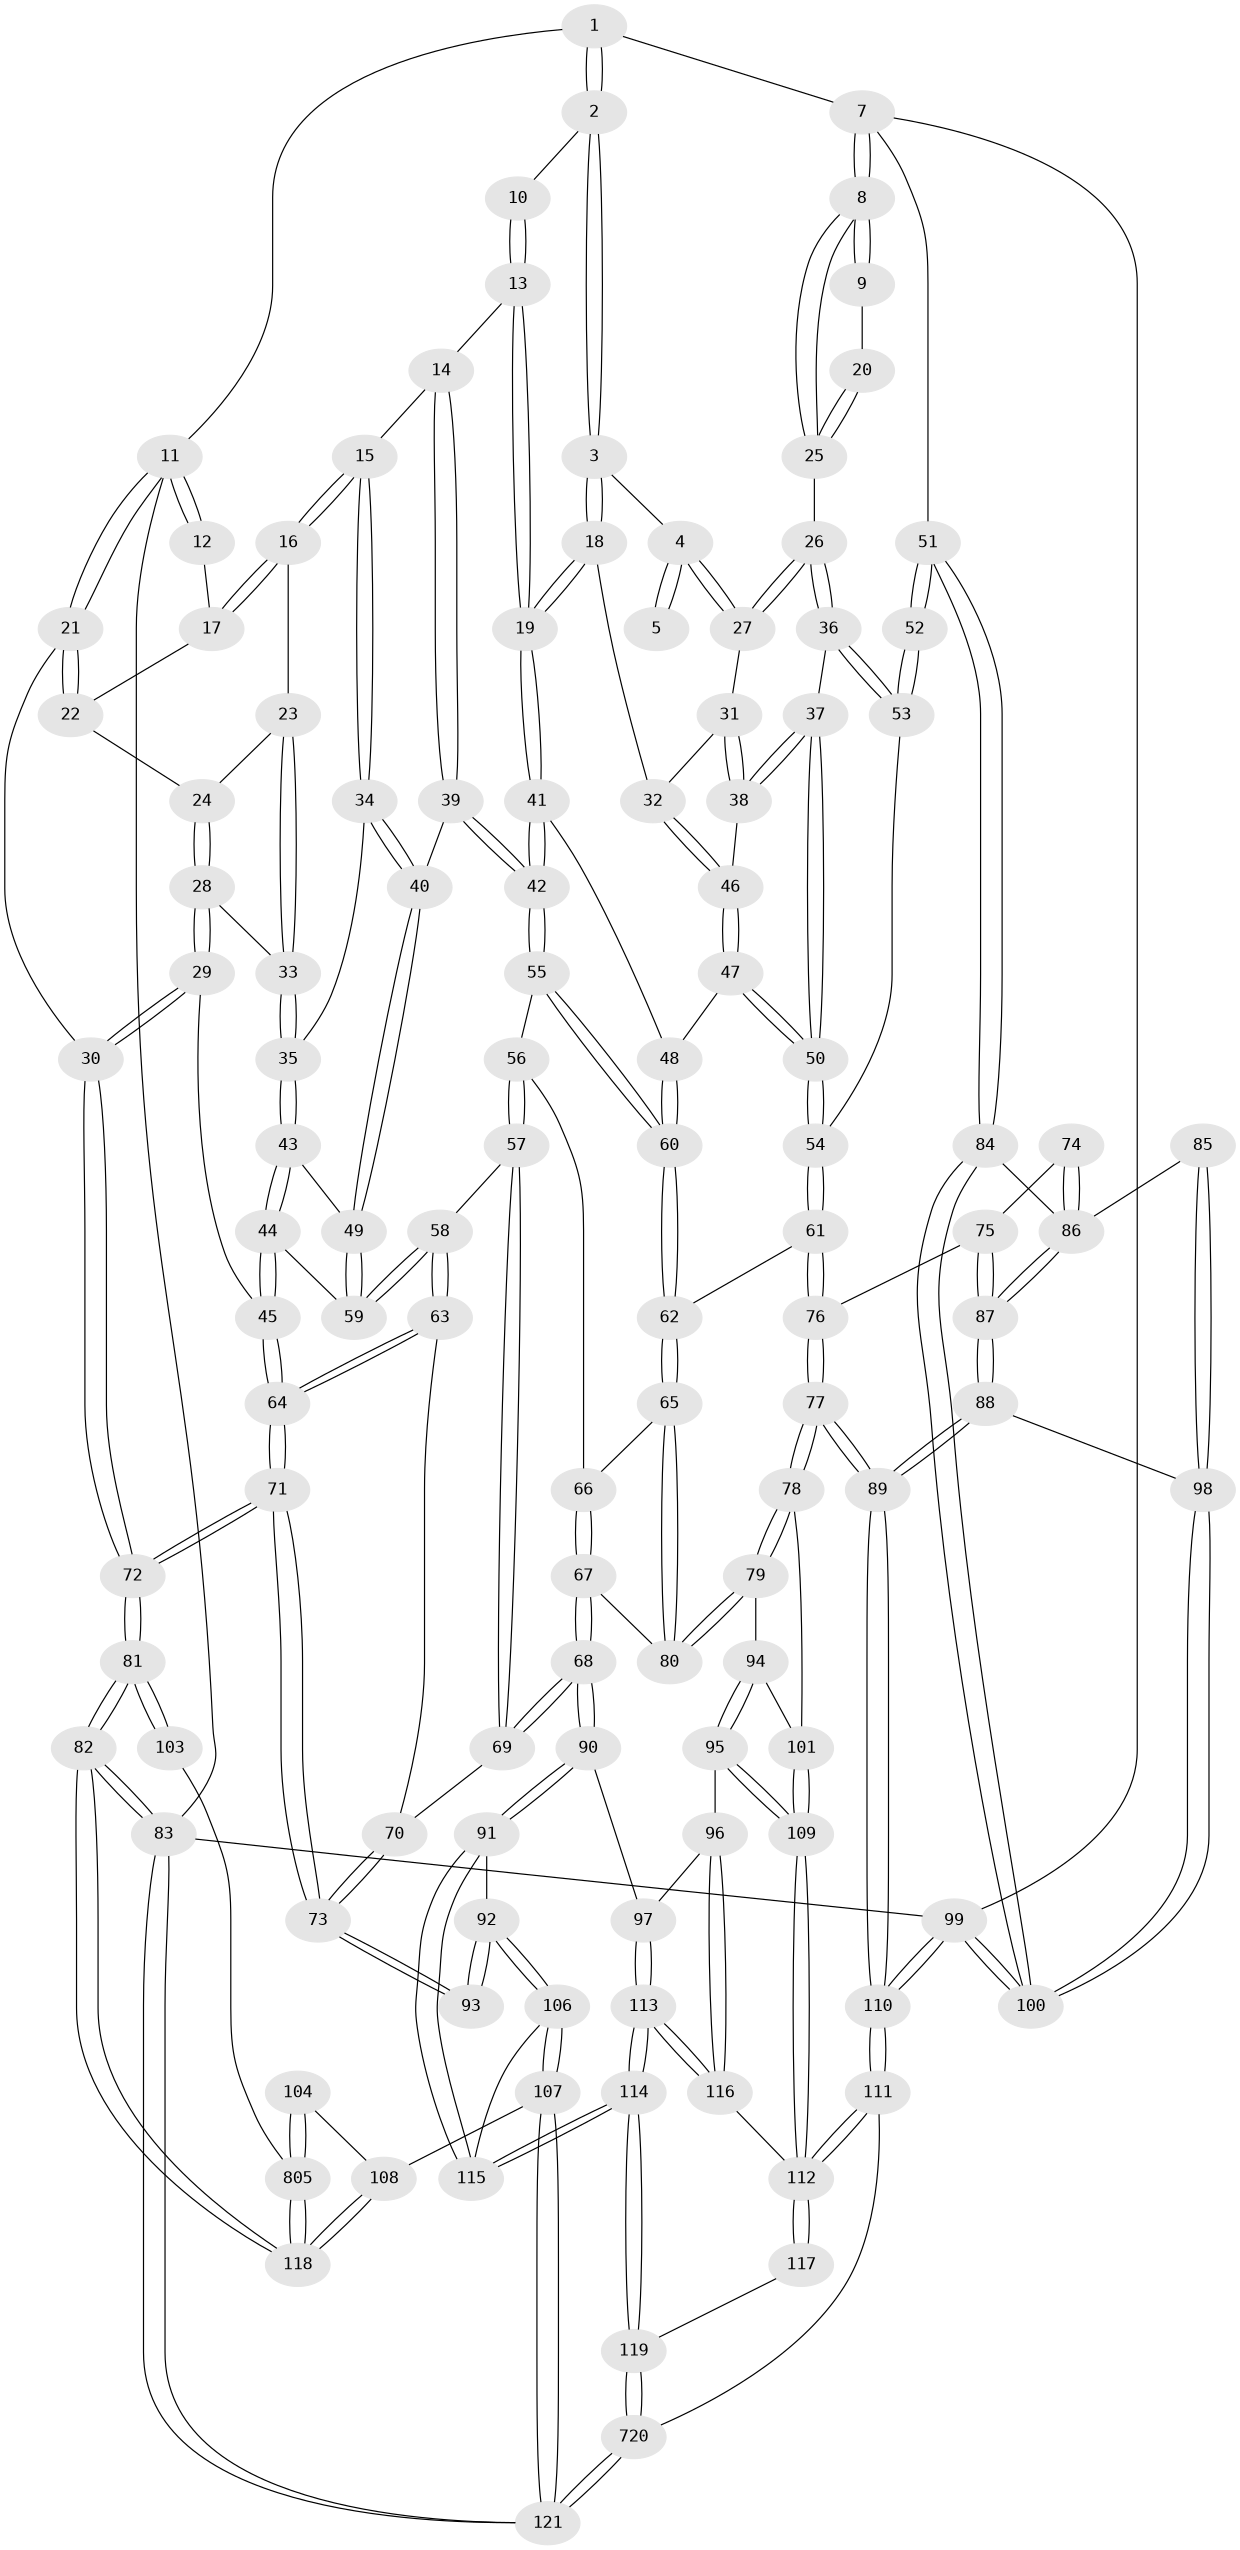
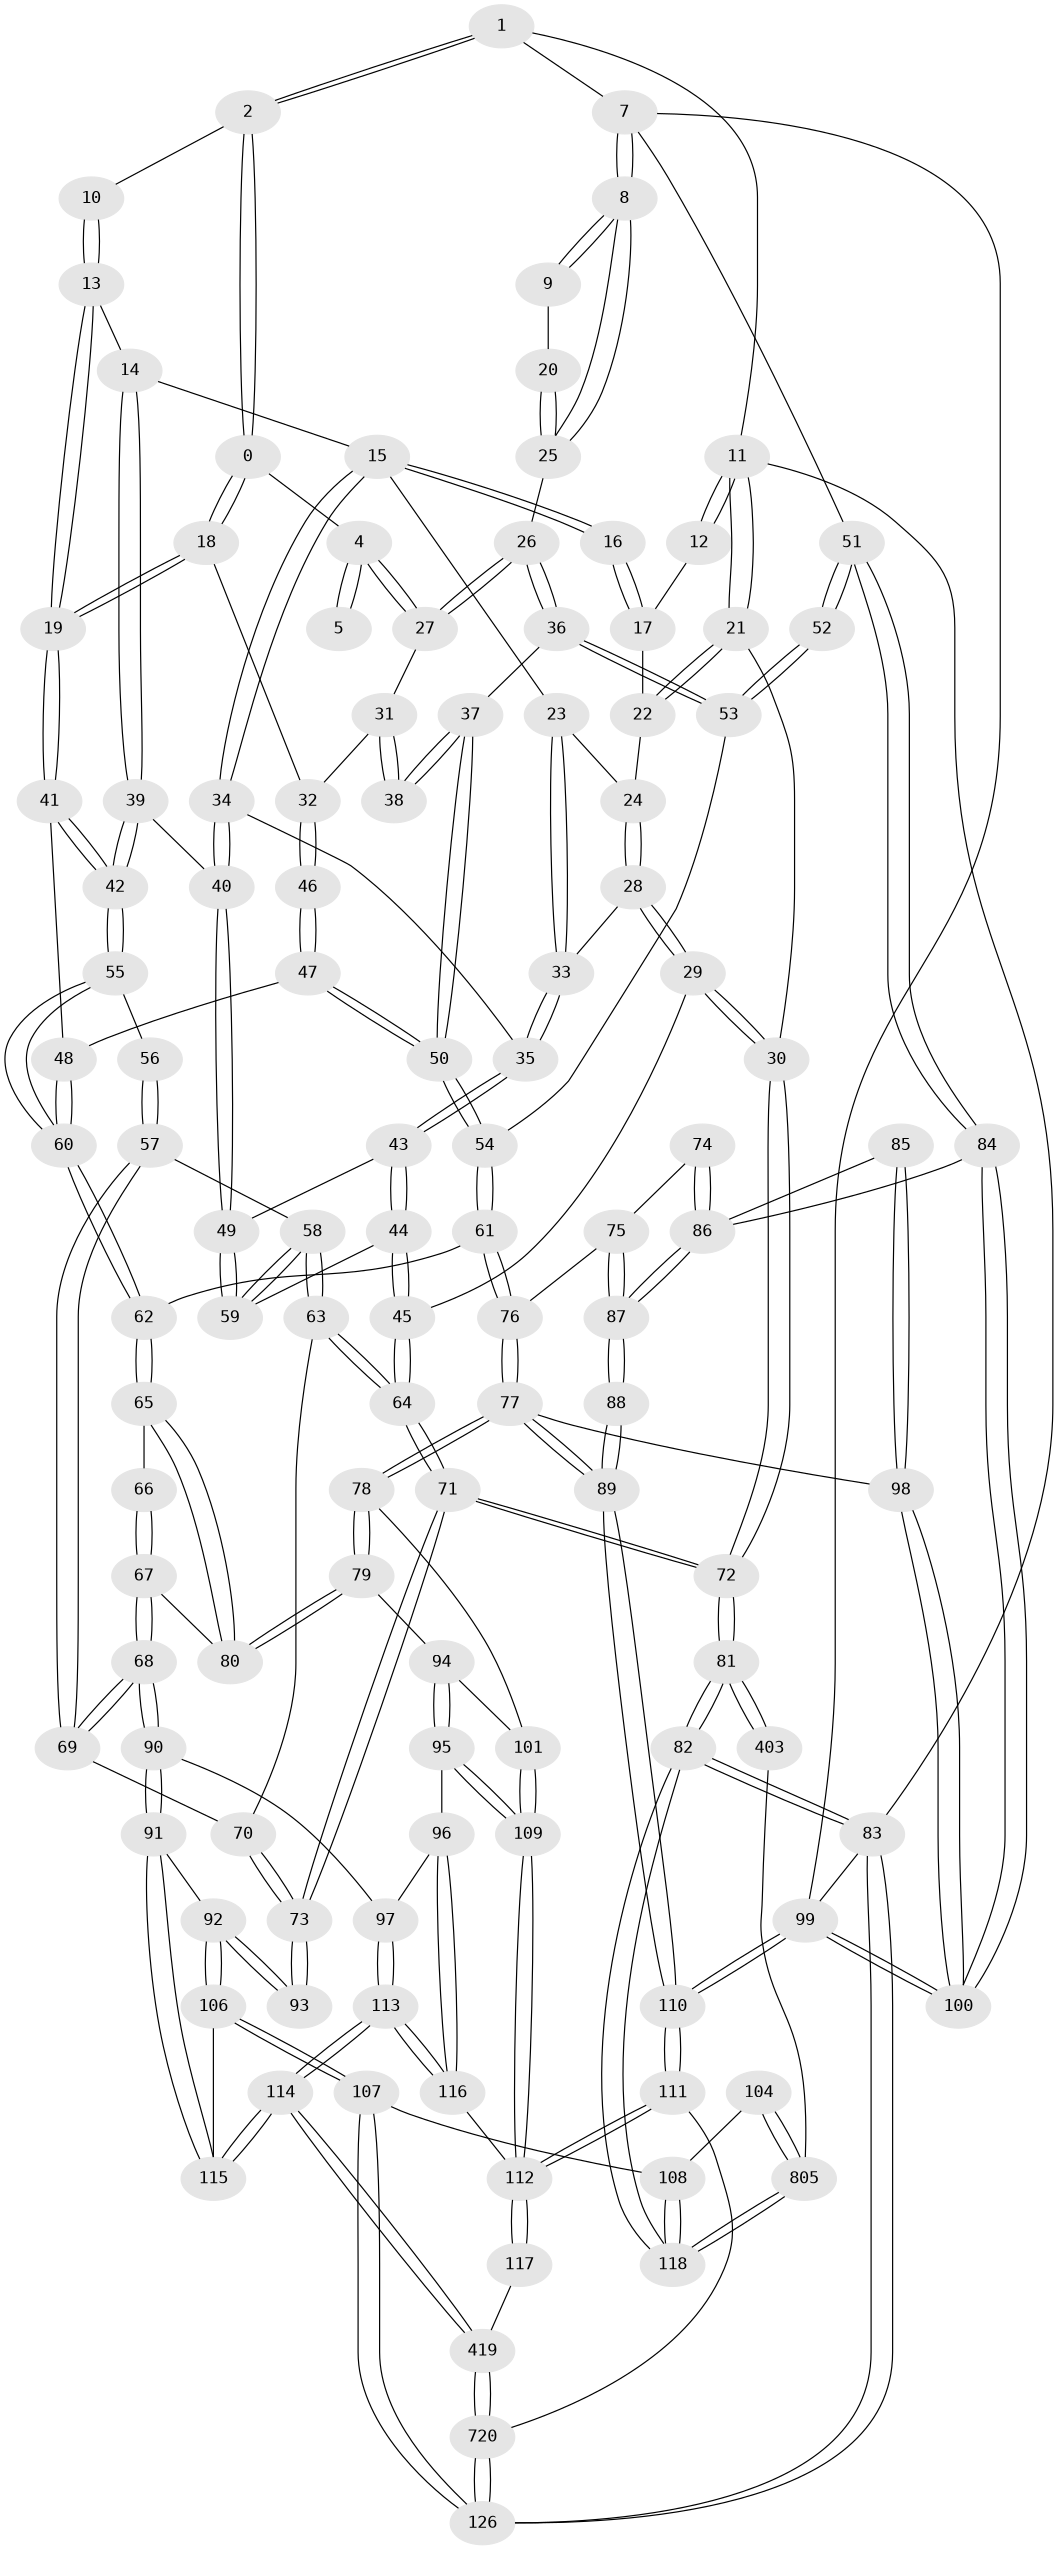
(594, 457) -> (248, 457)
(288, 629) -> (463, 580)
(735, 844) -> none
(584, 1268) -> none
(1094, 1447) -> (703, 1454)
(170, 1748) -> (769, 1748)
(634, 2351) -> (482, 2351)
(548, 2523) -> (482, 2523)
